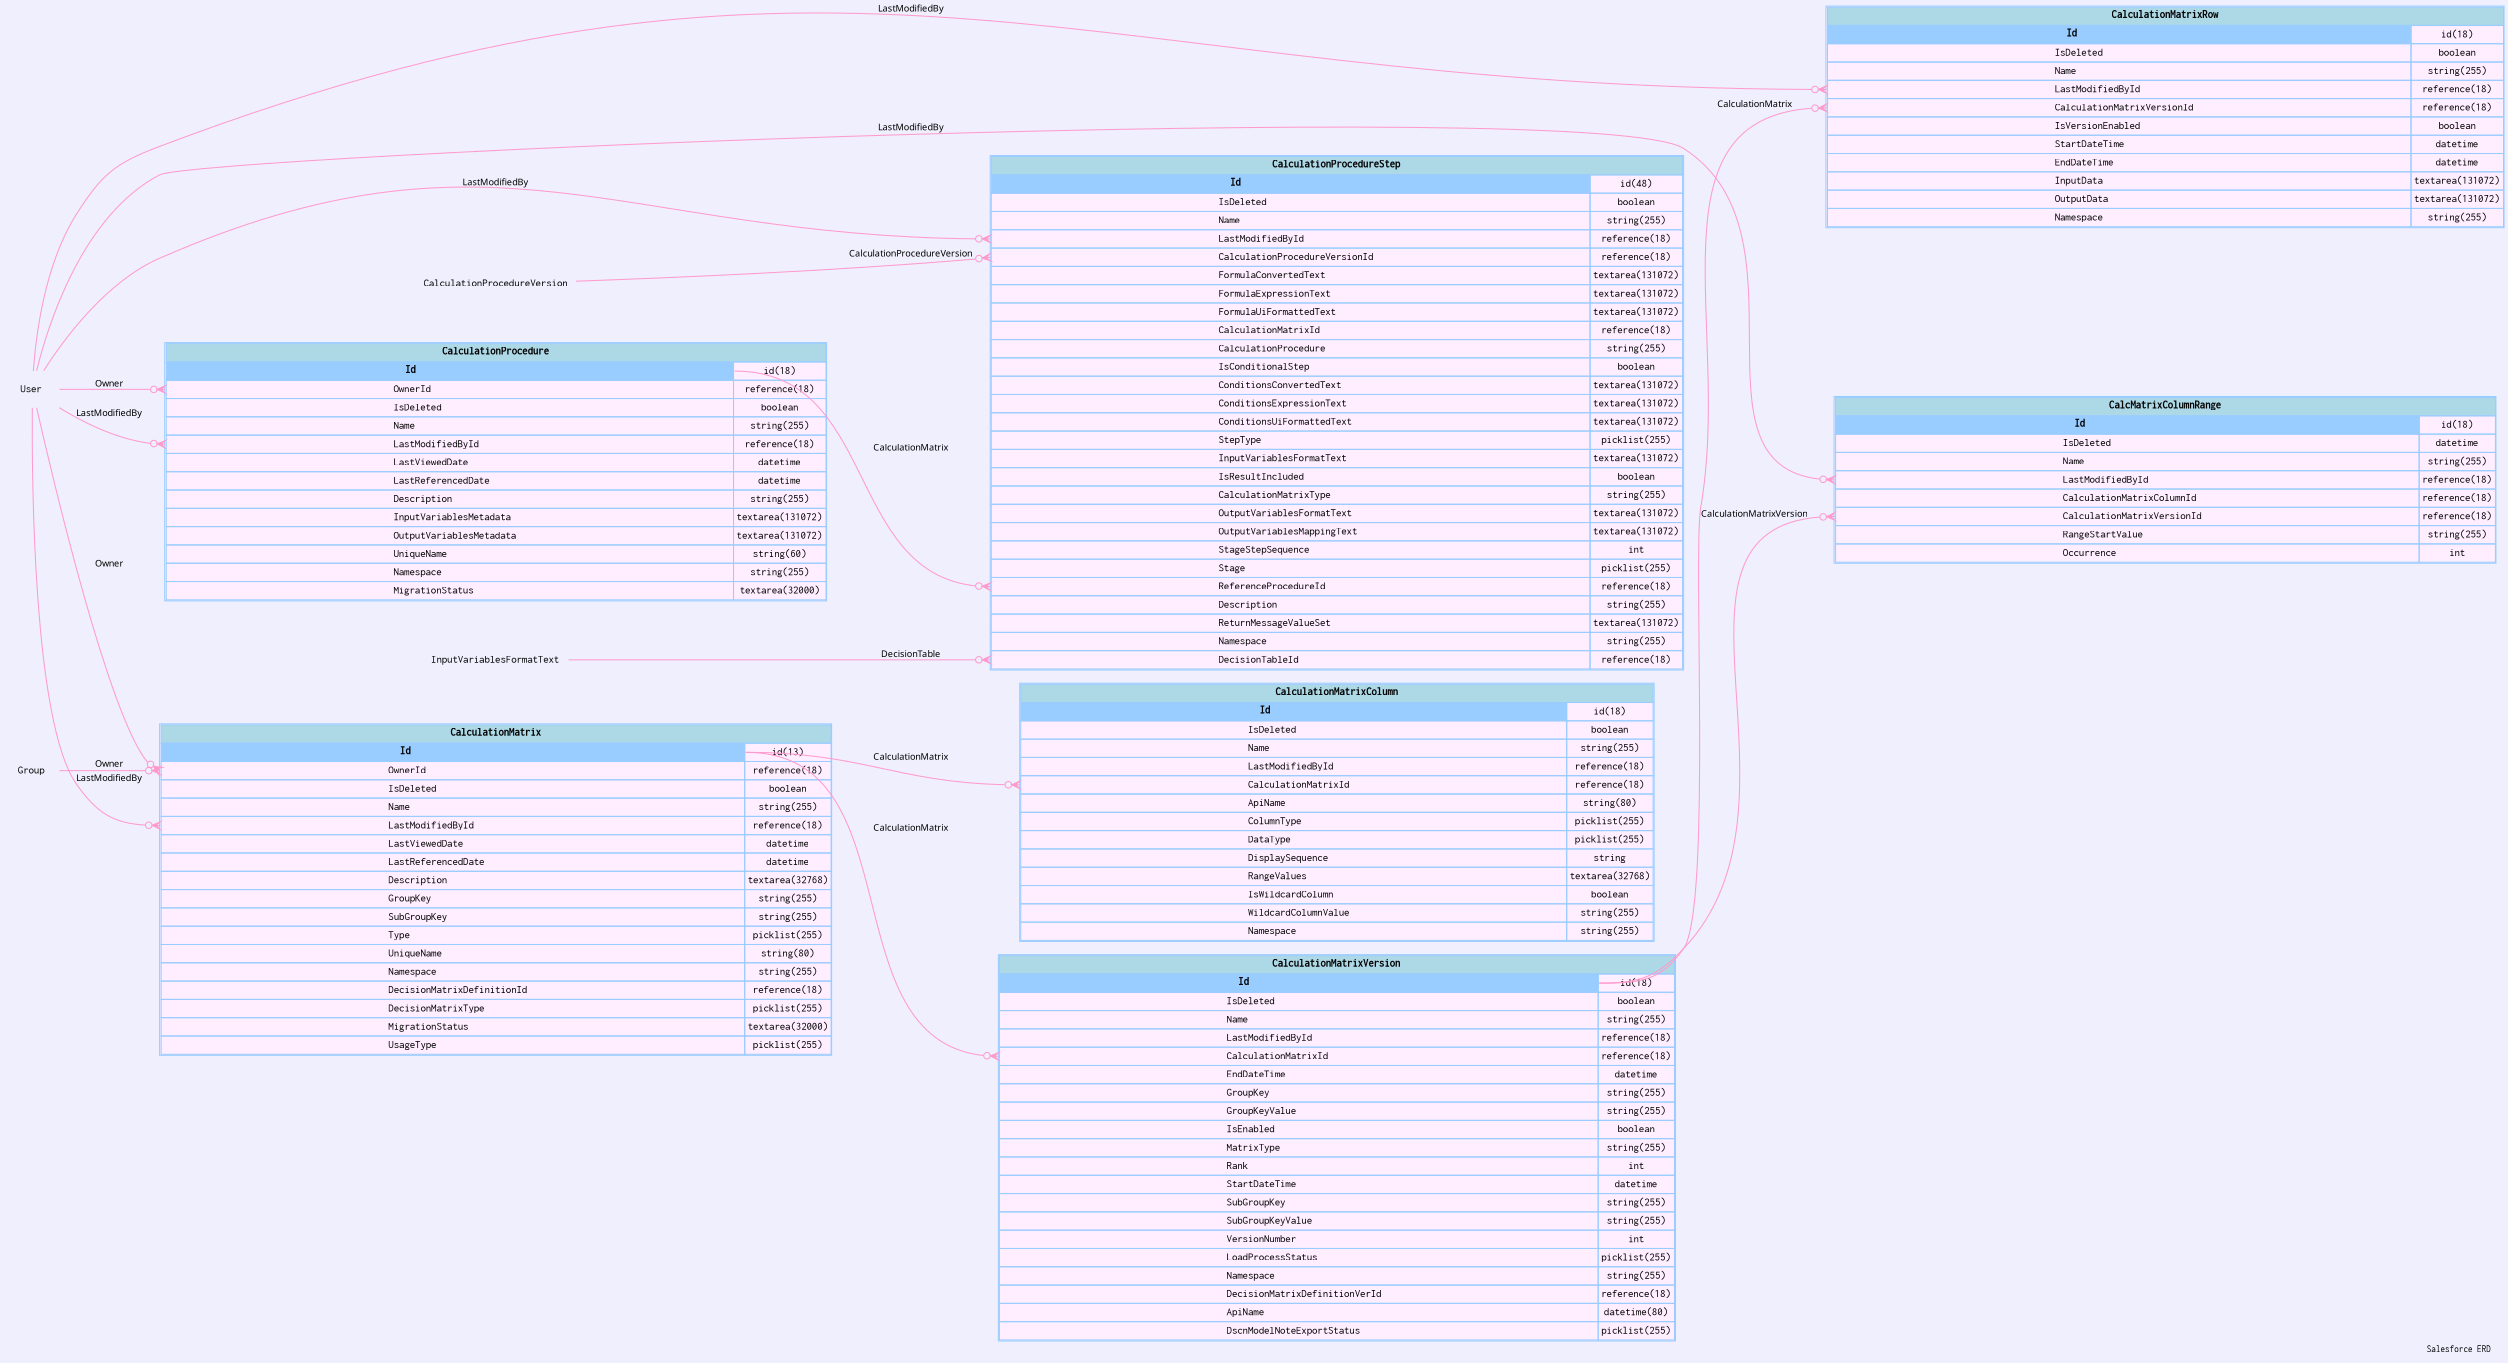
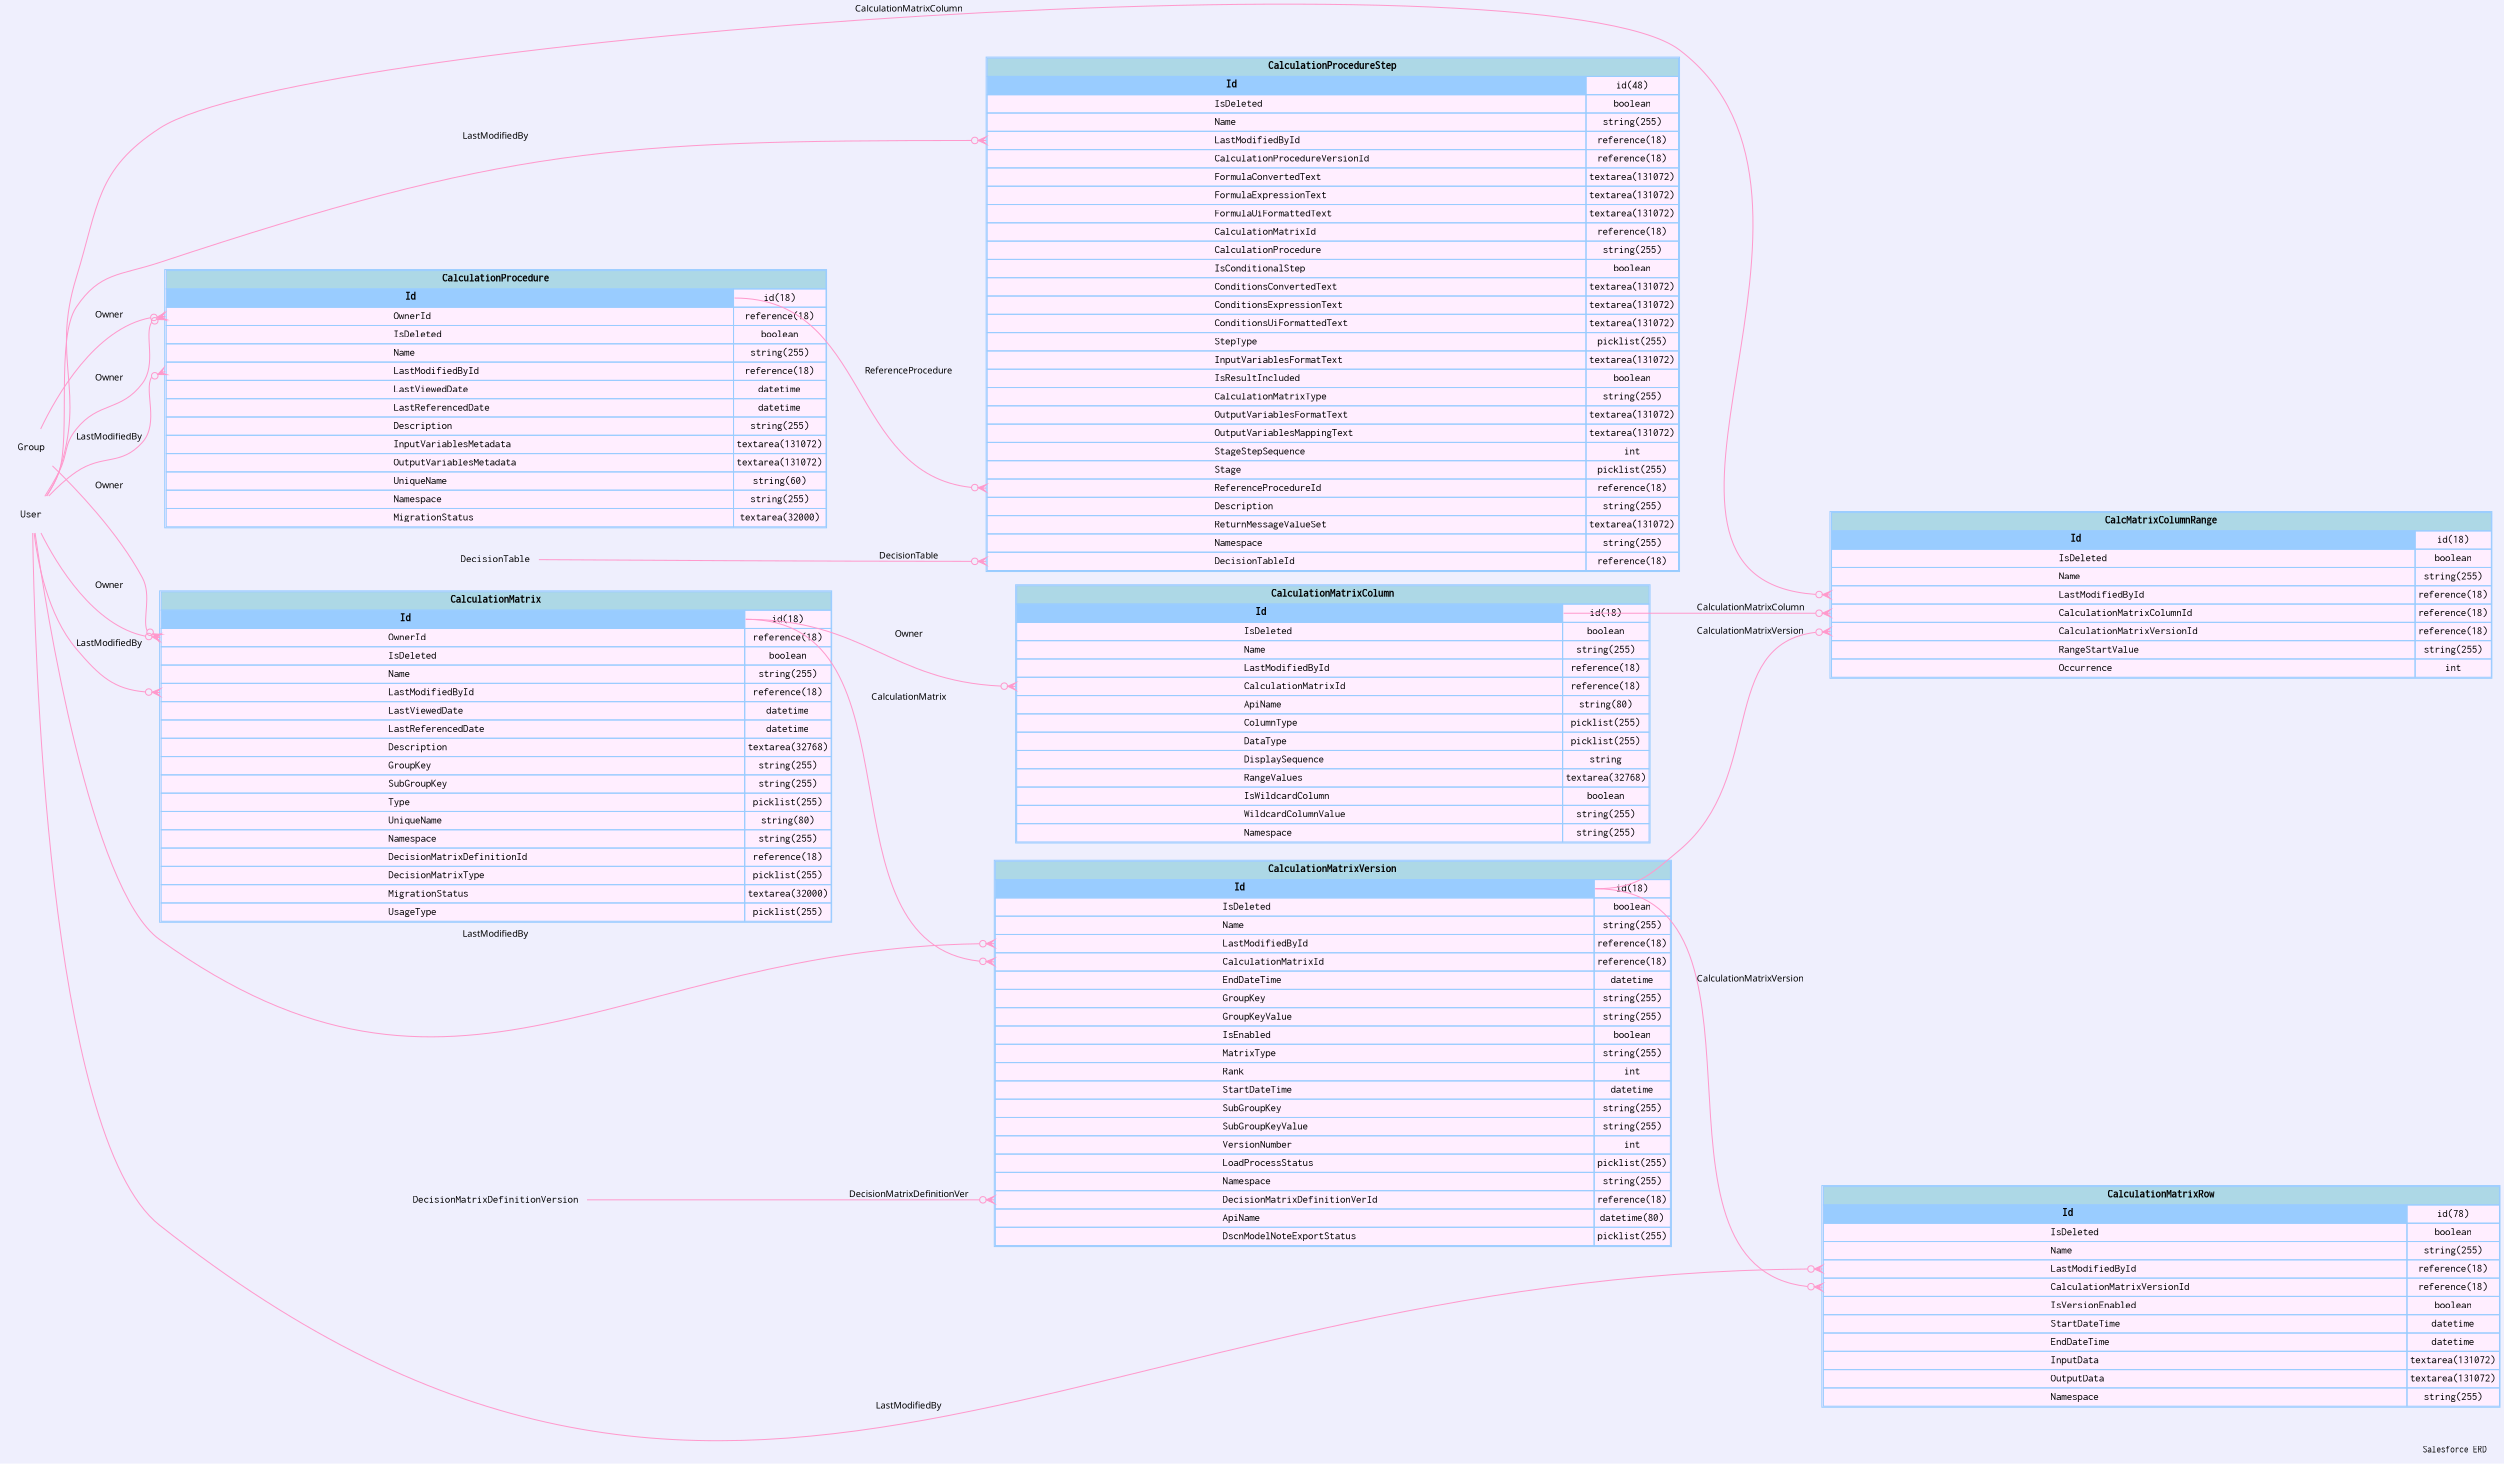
(2457, 34) -> (2453, 1214)
(1755, 105) -> (1751, 979)
(911, 128) -> (909, 9)
(496, 284) -> none
none -> (84, 361)
(2457, 443) -> (2453, 558)
(911, 448) -> (909, 371)
none -> (1690, 613)
(496, 660) -> (496, 559)
(788, 752) -> (788, 619)
(911, 757) -> (909, 635)
none -> (349, 1027)
none -> (496, 1200)
